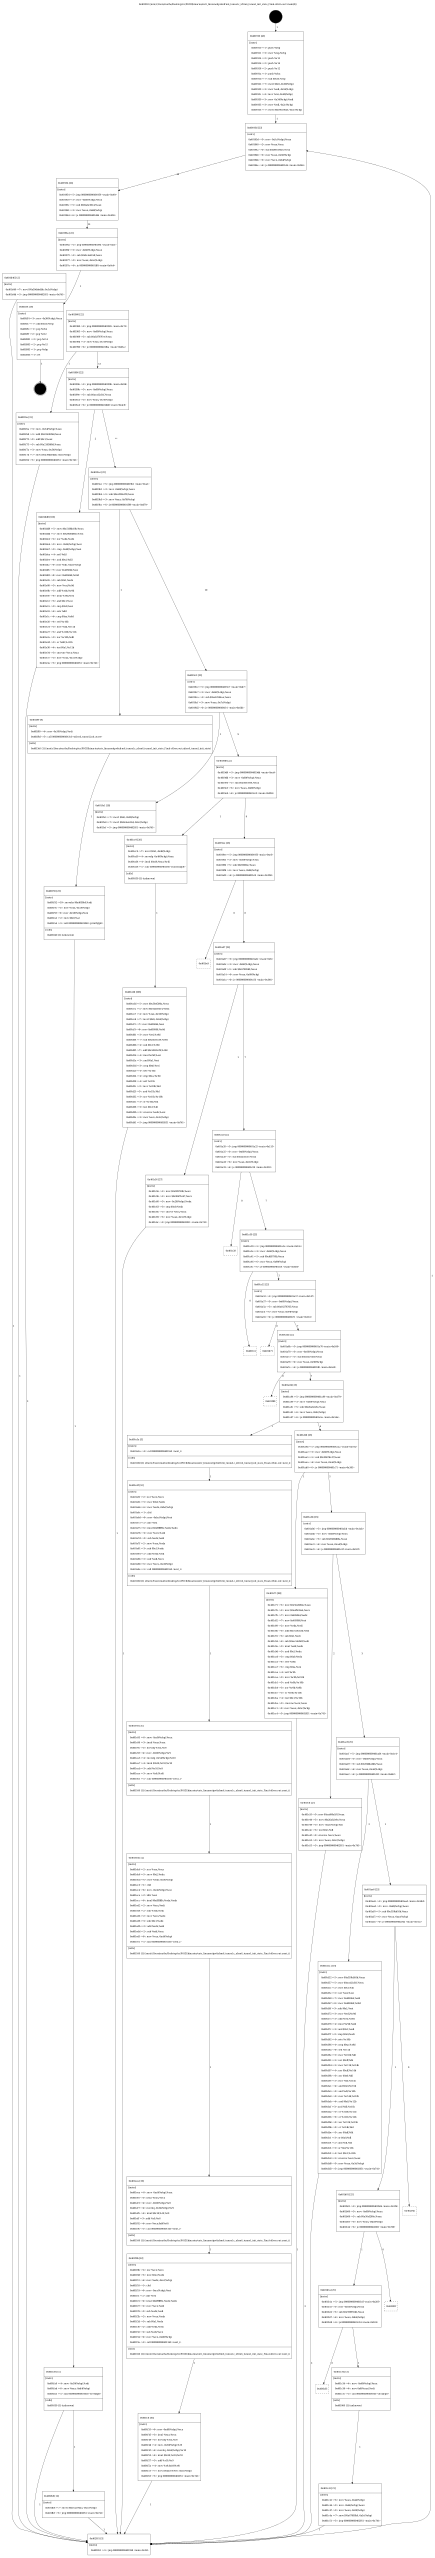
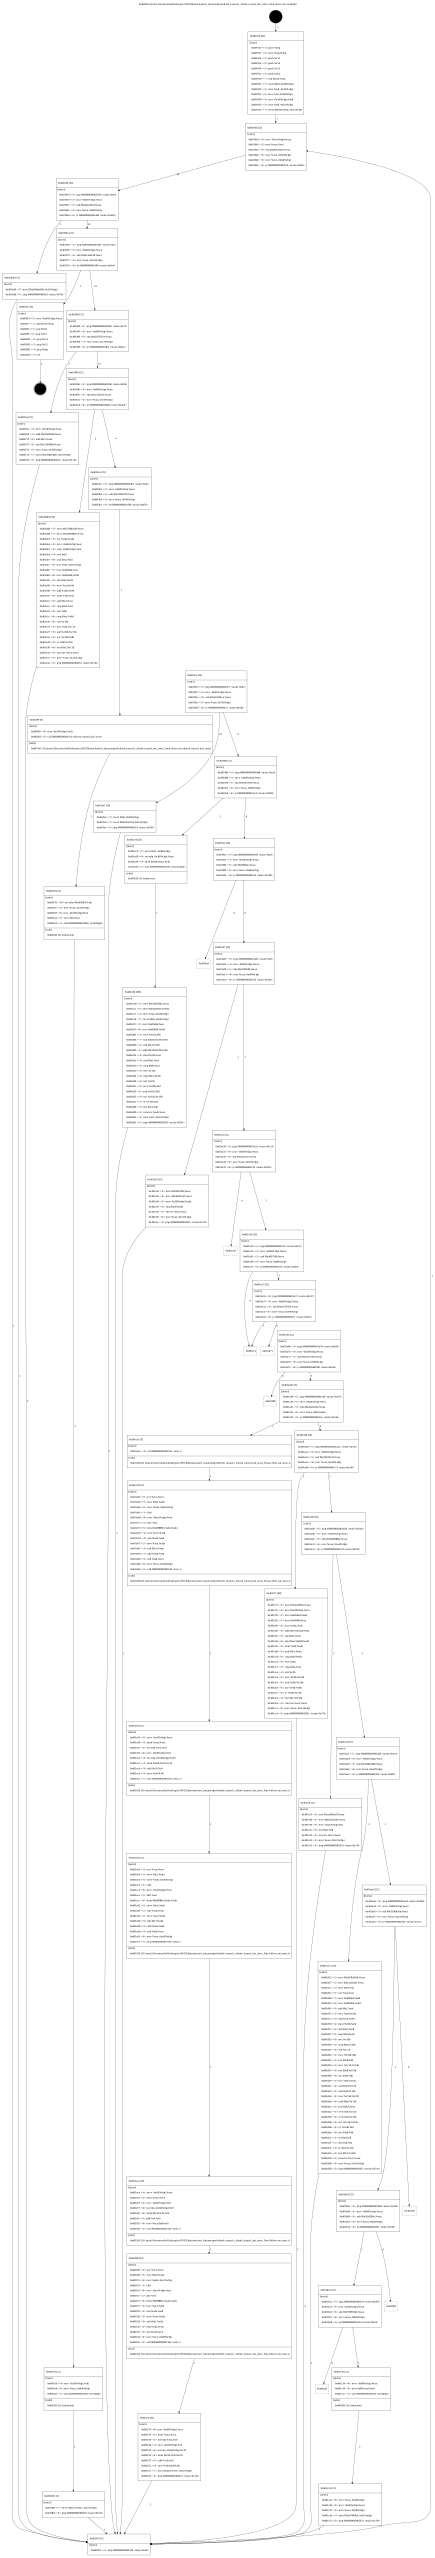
none -> (47, 244)
none -> (92, 290)
(168, 589) -> none
(220, 734) -> (220, 734)
(296, 1325) -> (258, 1333)
(36, 2491) -> (107, 1682)
